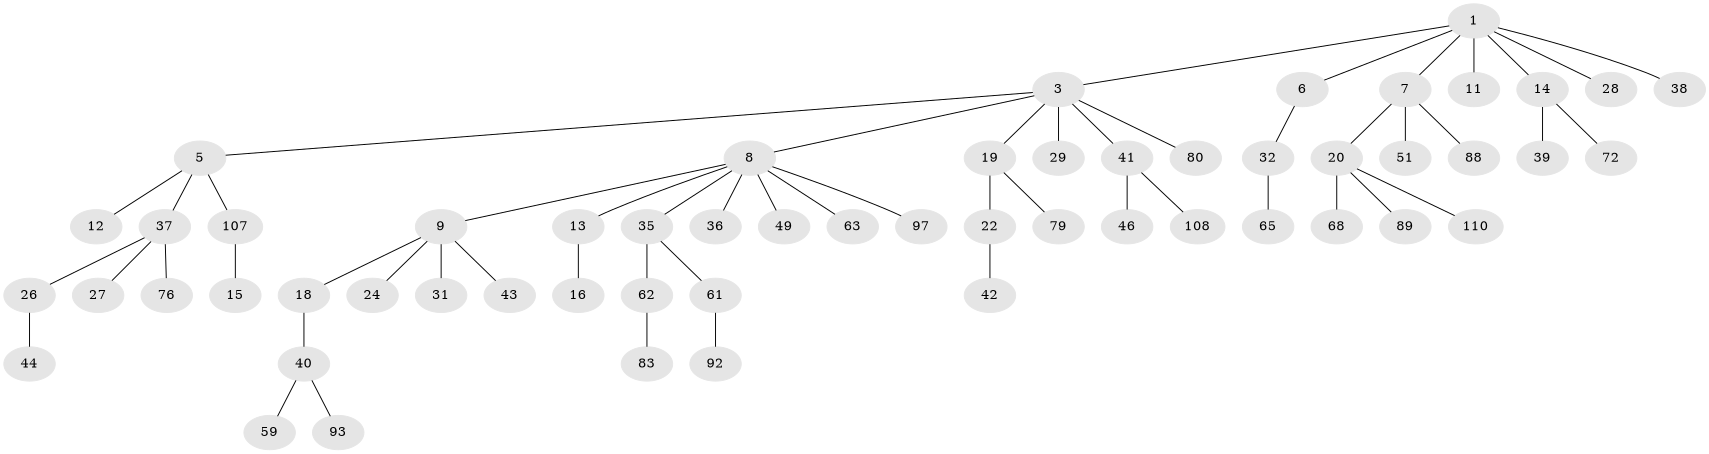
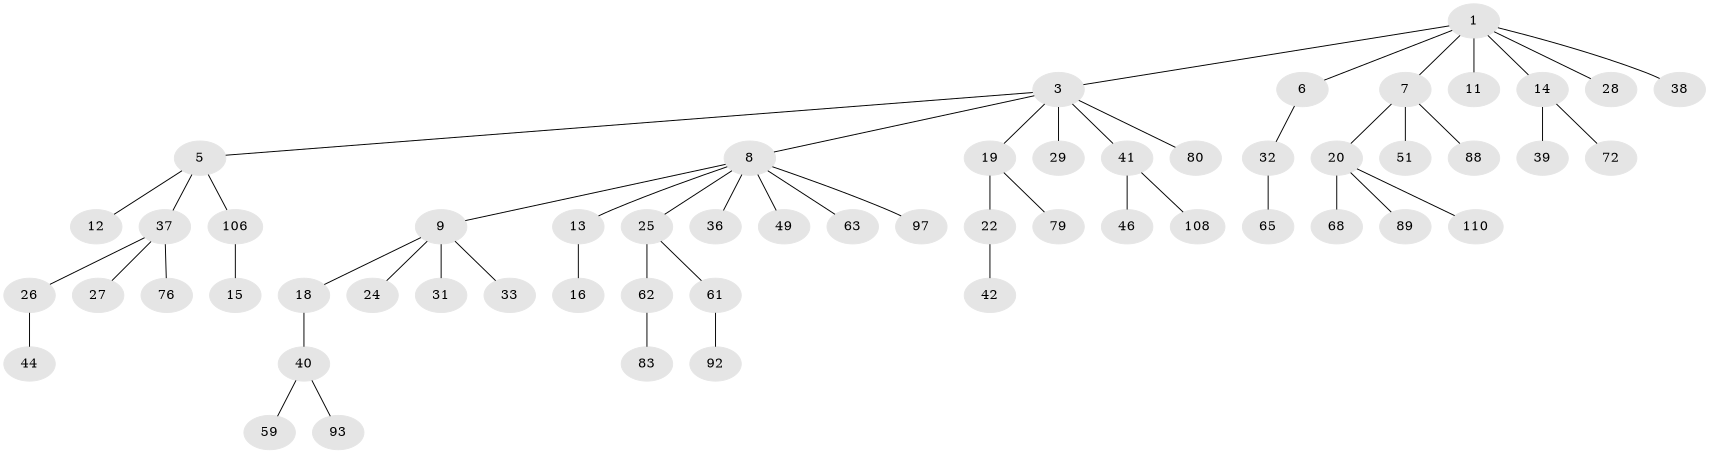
(235, 227) -> (235, 227)
(647, 227) -> (647, 227)
(510, 295) -> (510, 295)
